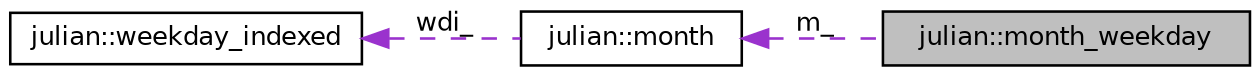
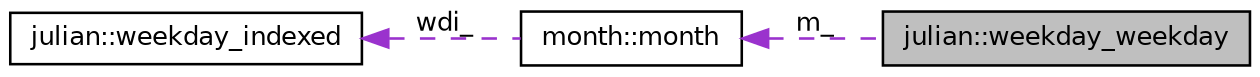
(631, 38) -> (631, 38)
(1066, 38) -> (1066, 38)
